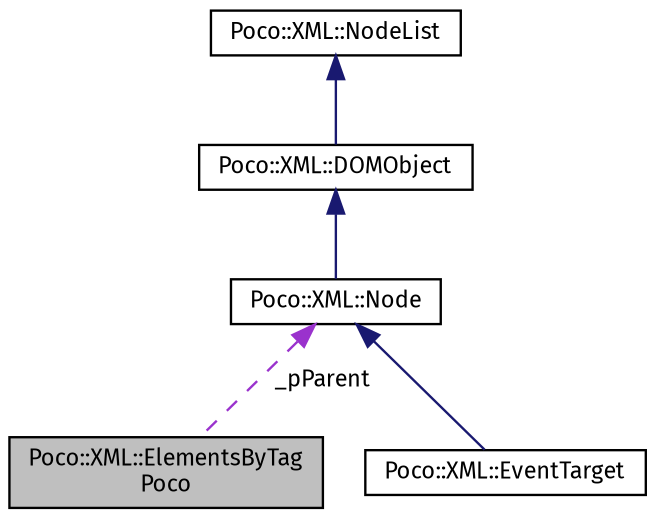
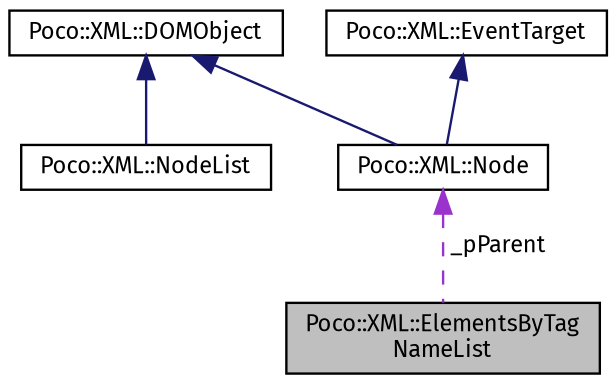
(336, 112) -> (146, 112)
(429, 395) -> (453, 112)
(166, 473) -> (443, 338)
